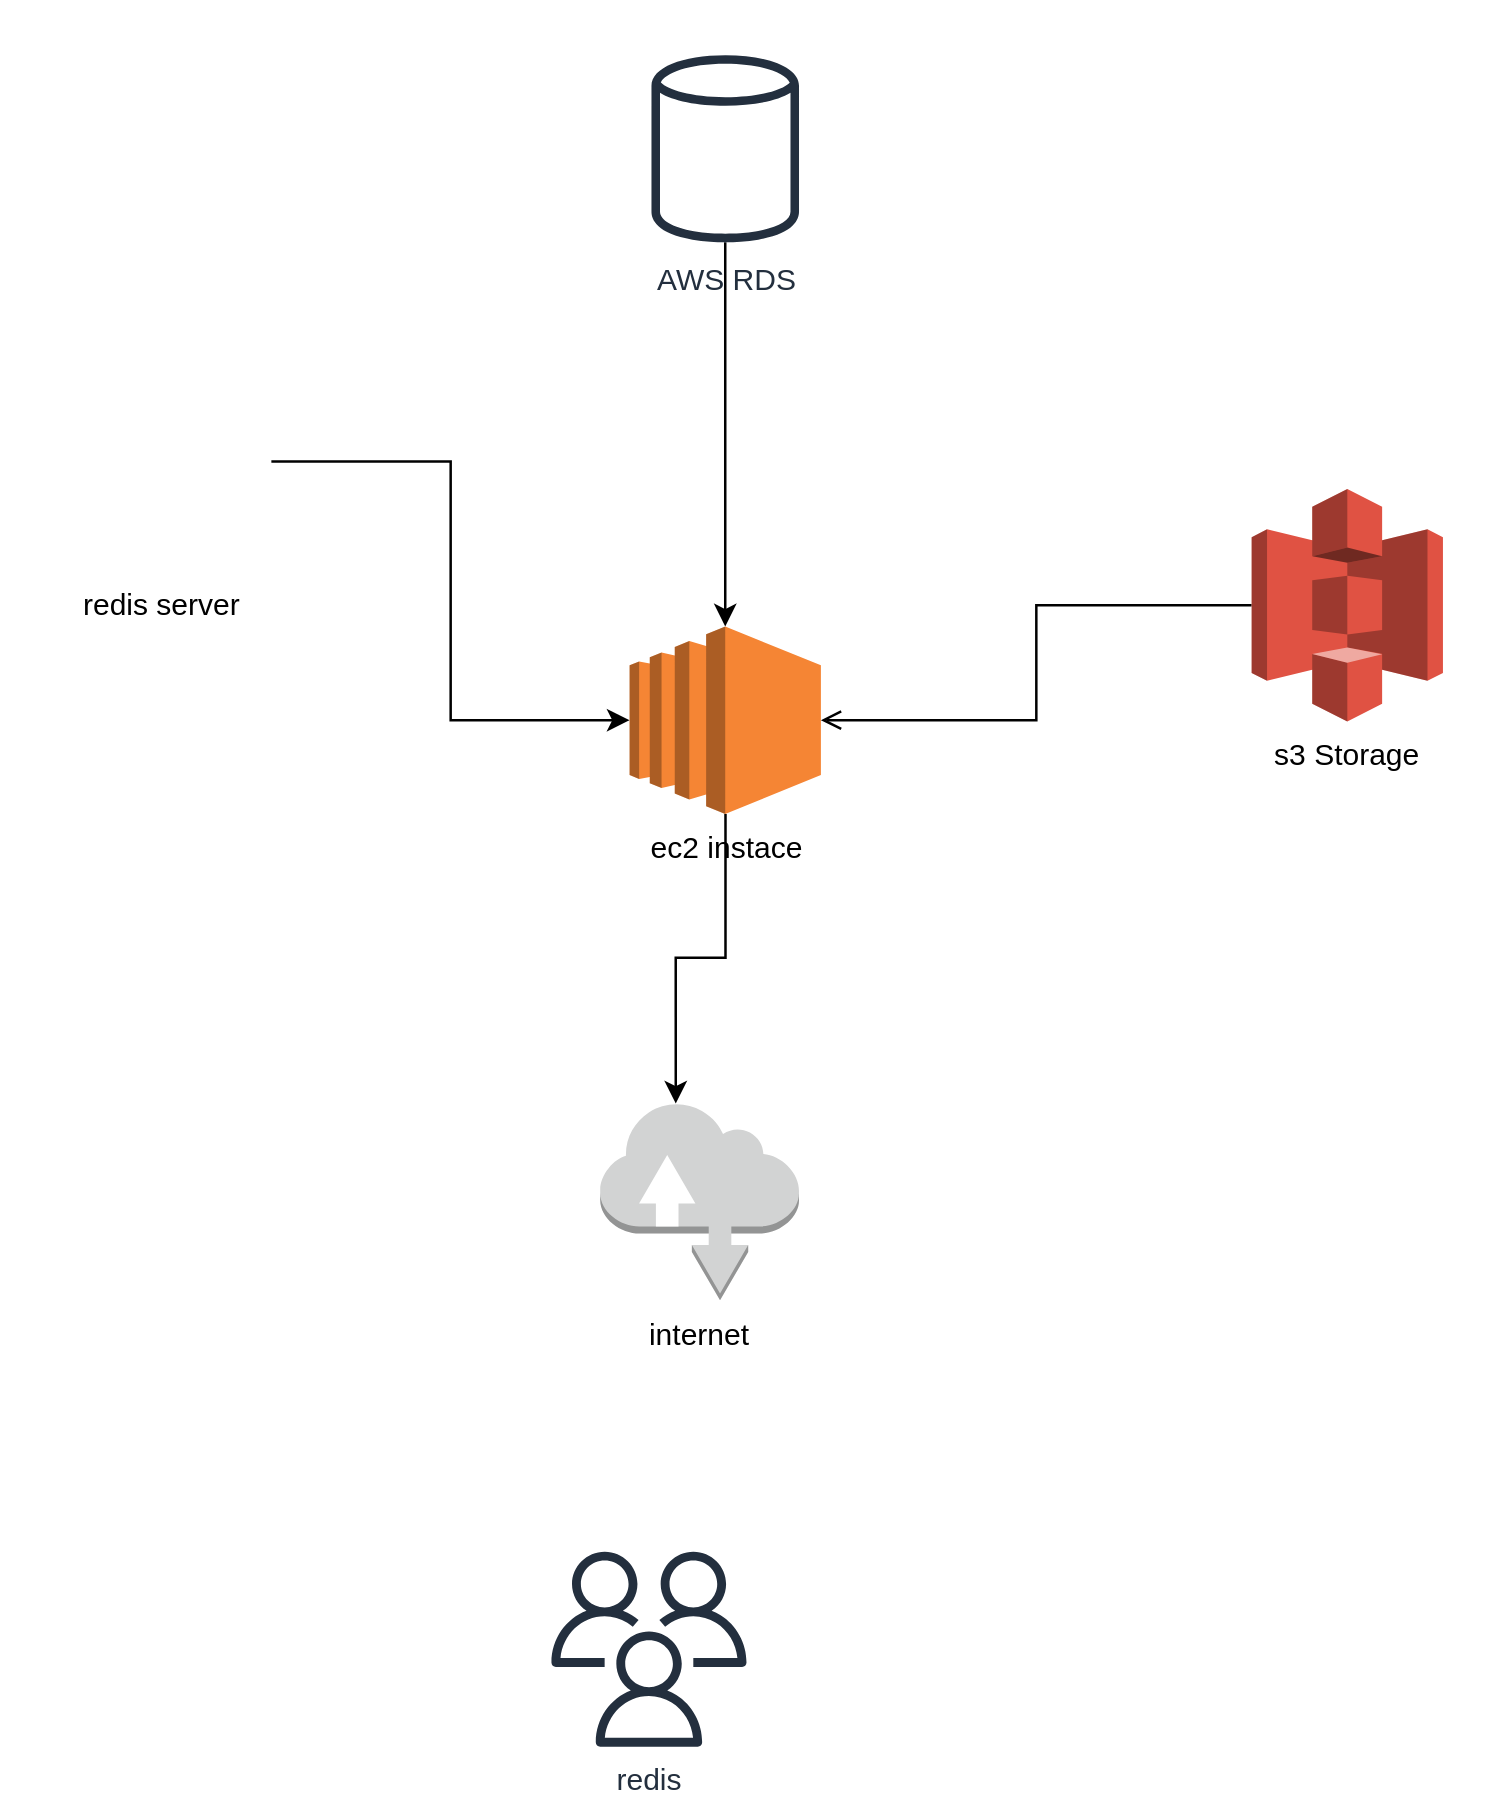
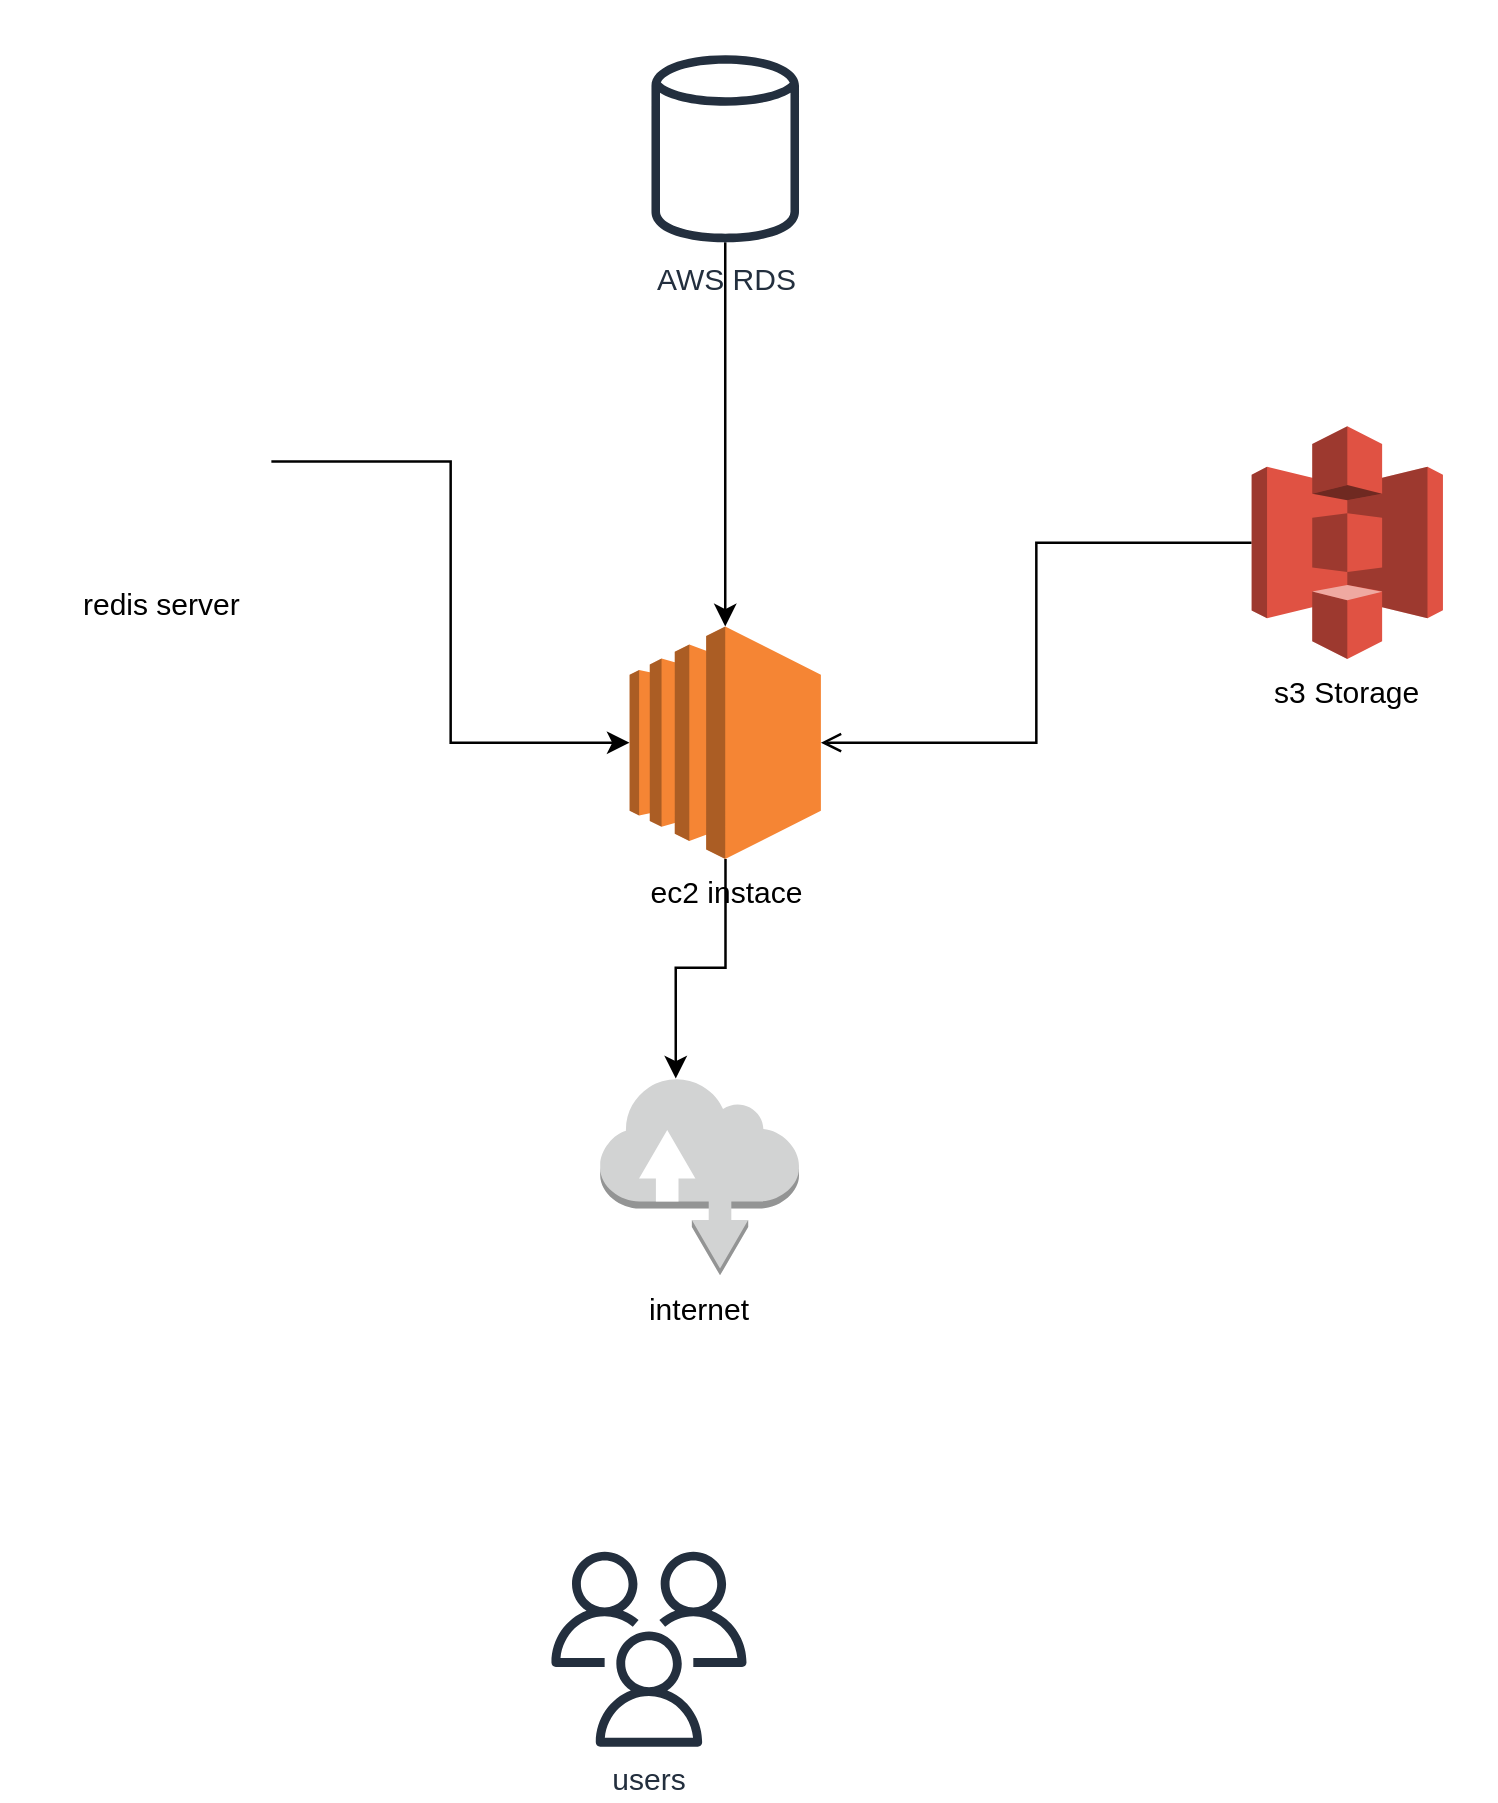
(1347, 605) -> (1347, 543)
(725, 720) -> (725, 743)
(699, 1201) -> (699, 1176)
(650, 1782) -> (650, 1782)
